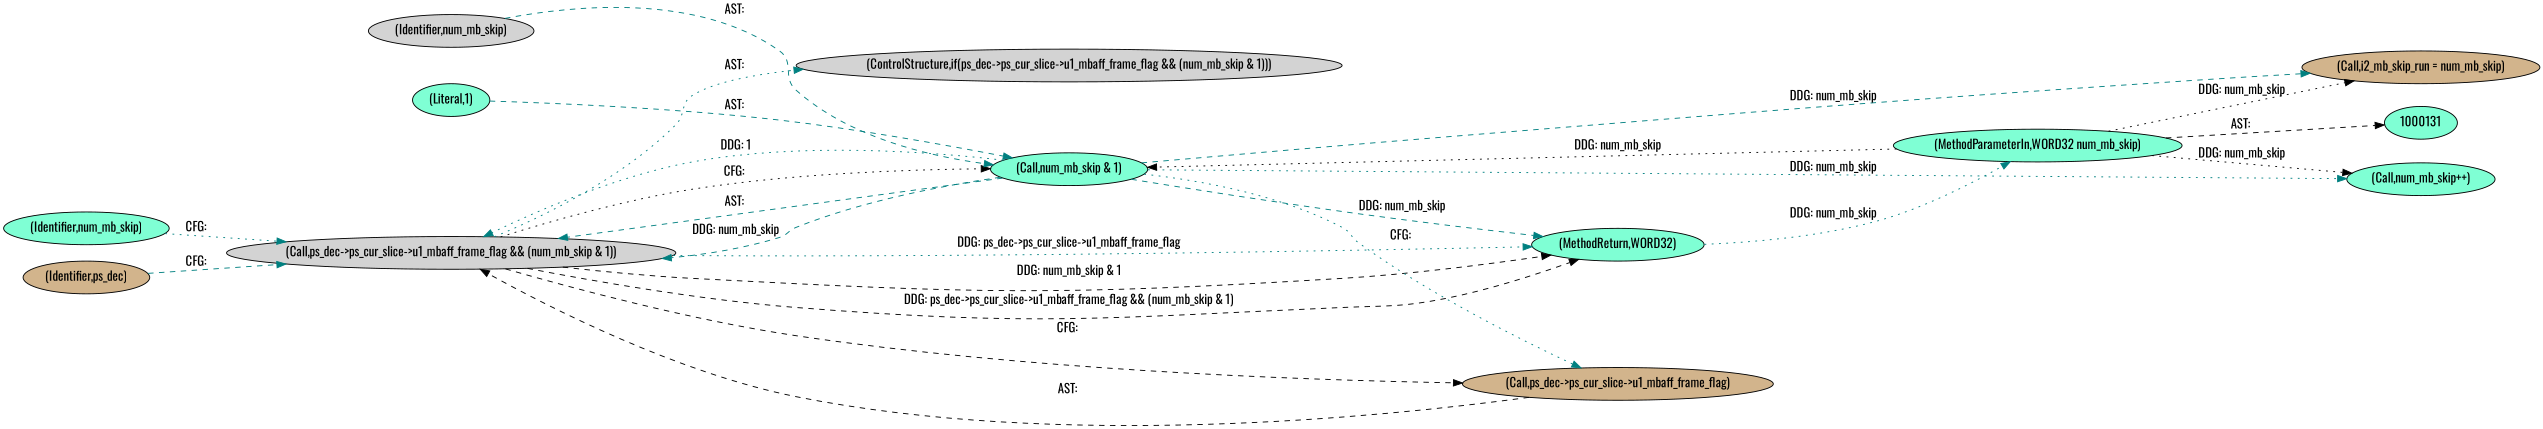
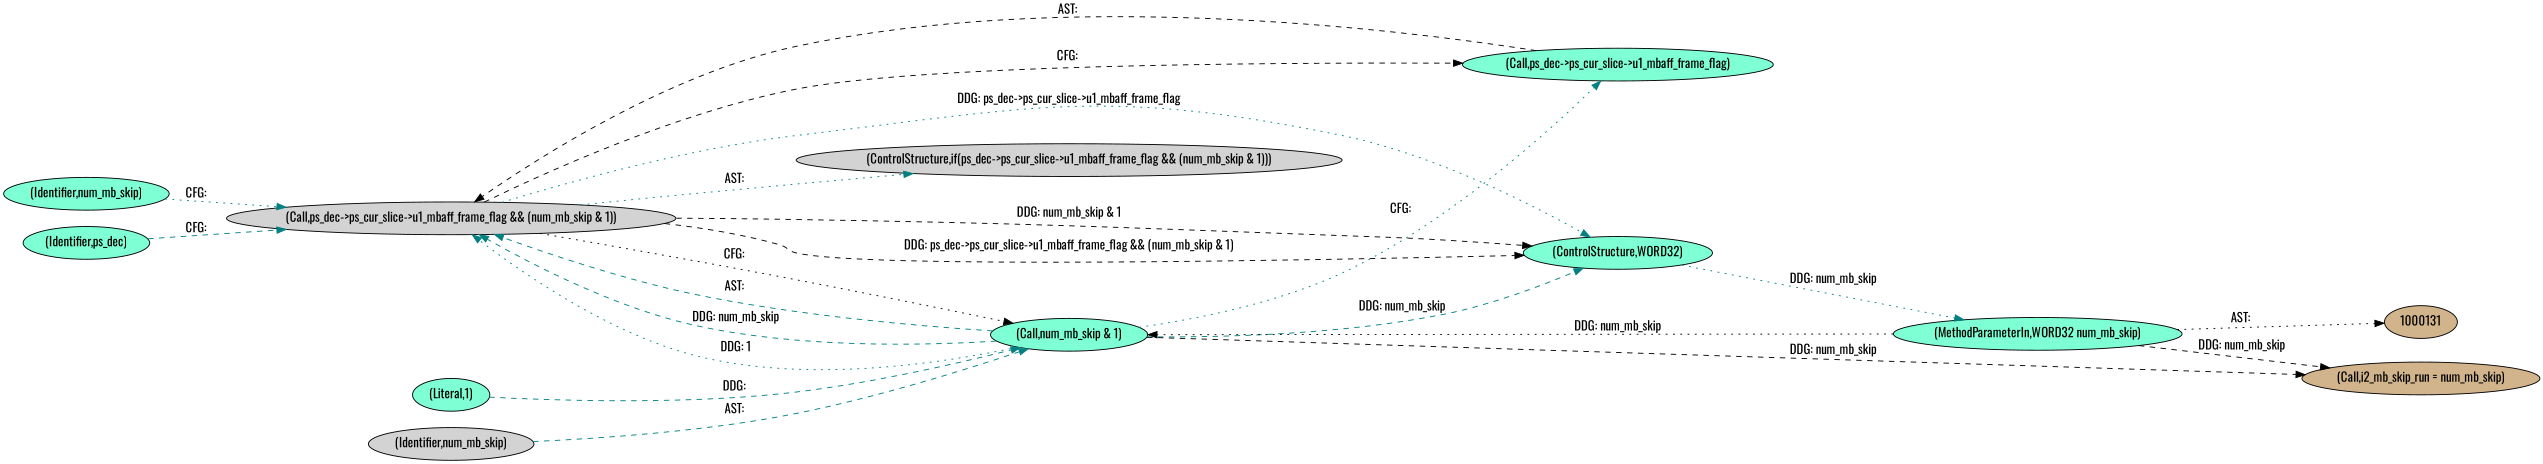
(736, 106) -> (736, 387)
(2227, 107) -> (2230, 356)
(1721, 115) -> (1721, 356)
(2421, 123) -> (2421, 322)
(2270, 132) -> (2276, 327)
(2421, 179) -> none
(1618, 245) -> (1618, 253)
(86, 277) -> (86, 243)
(1618, 384) -> (1618, 65)
